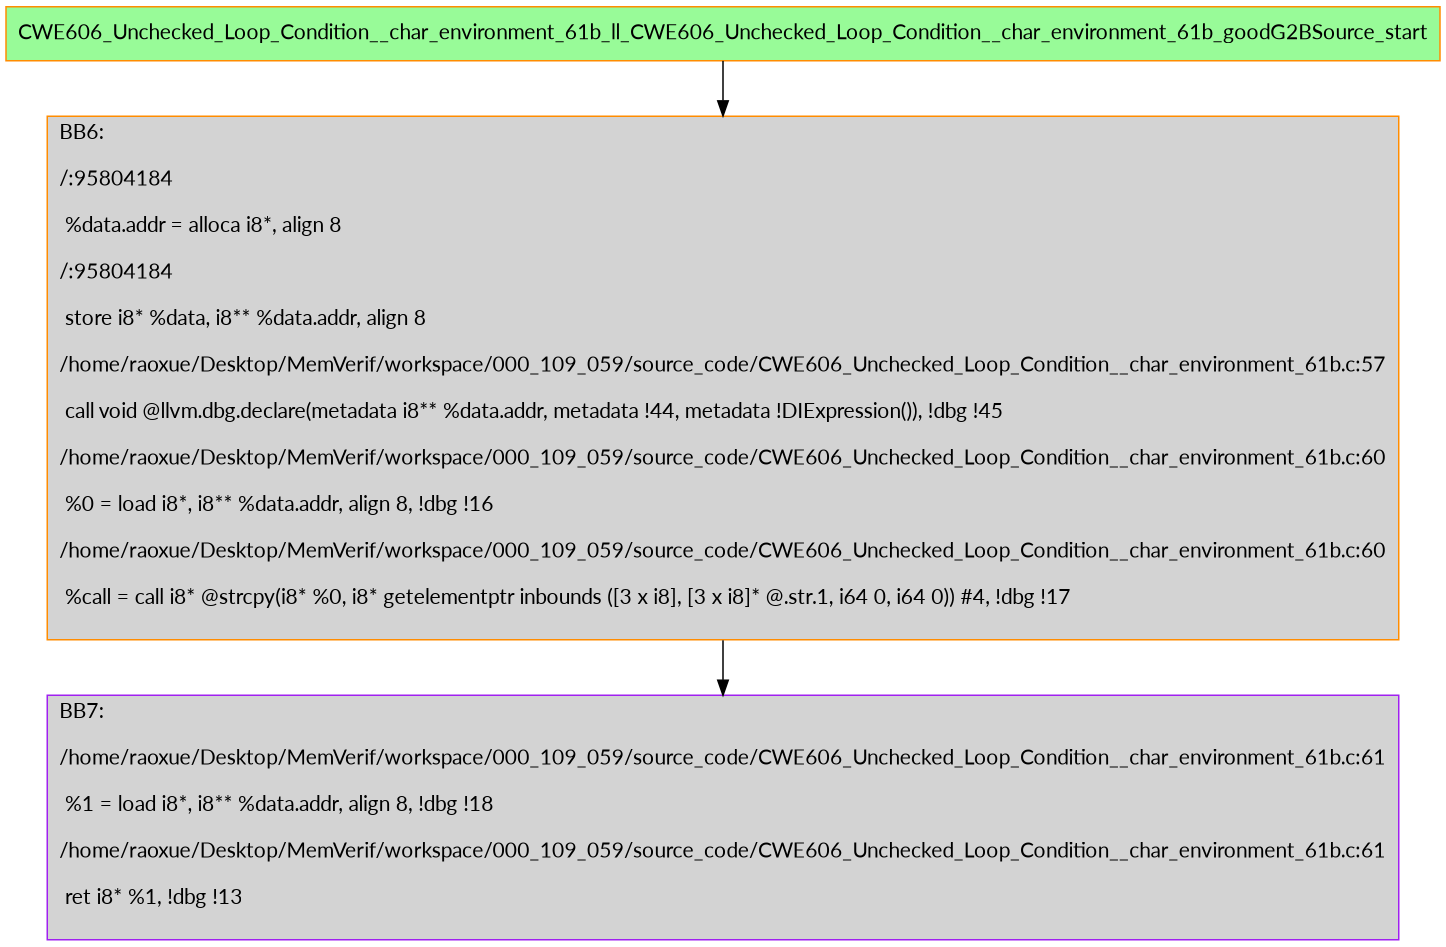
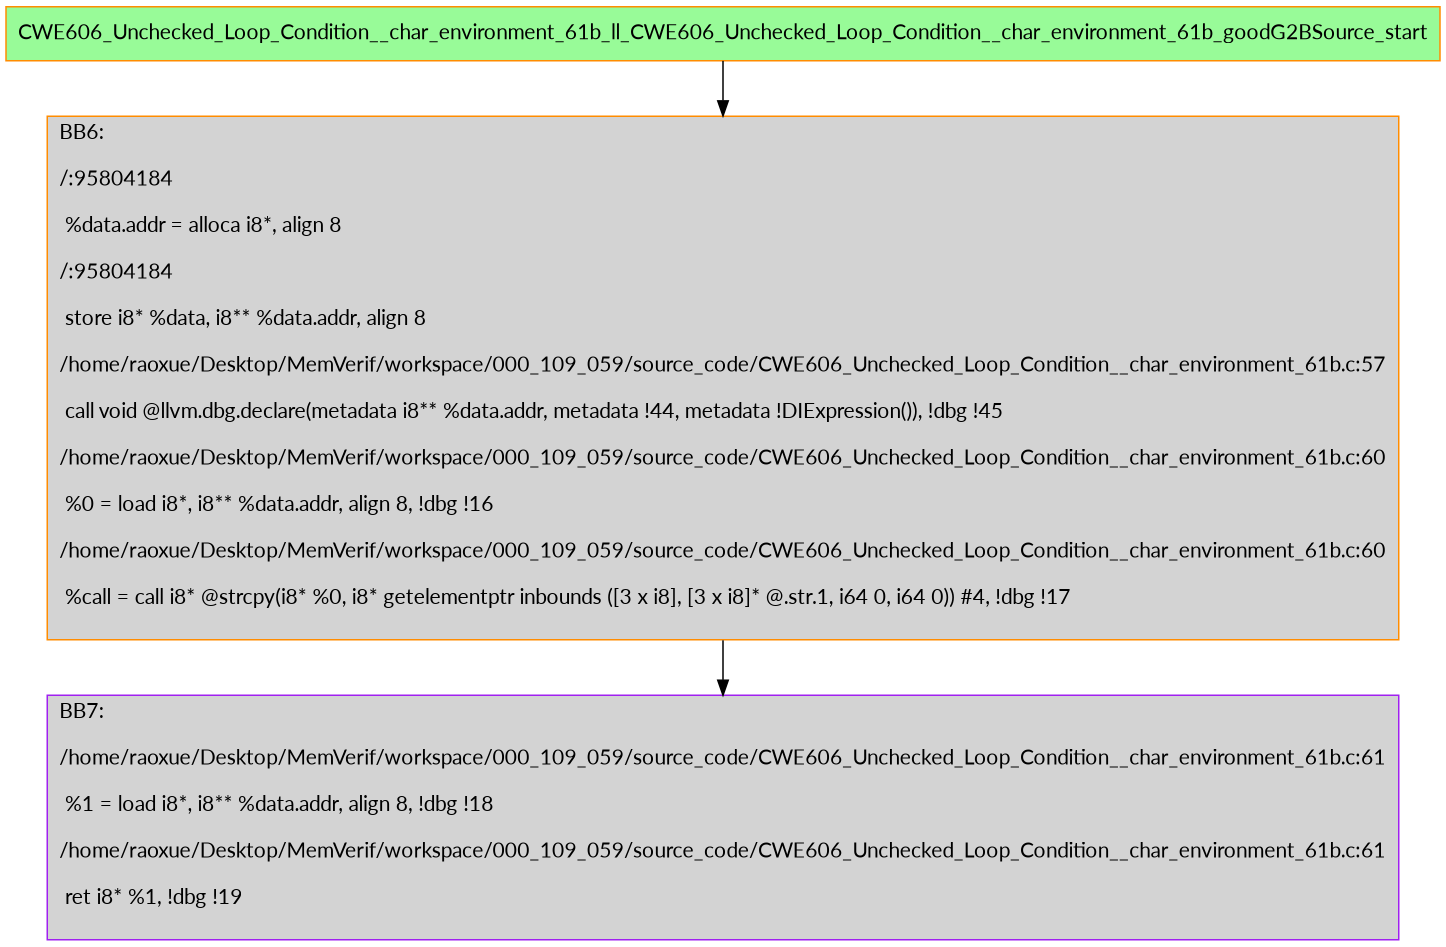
(152, 898) -> (152, 898)
